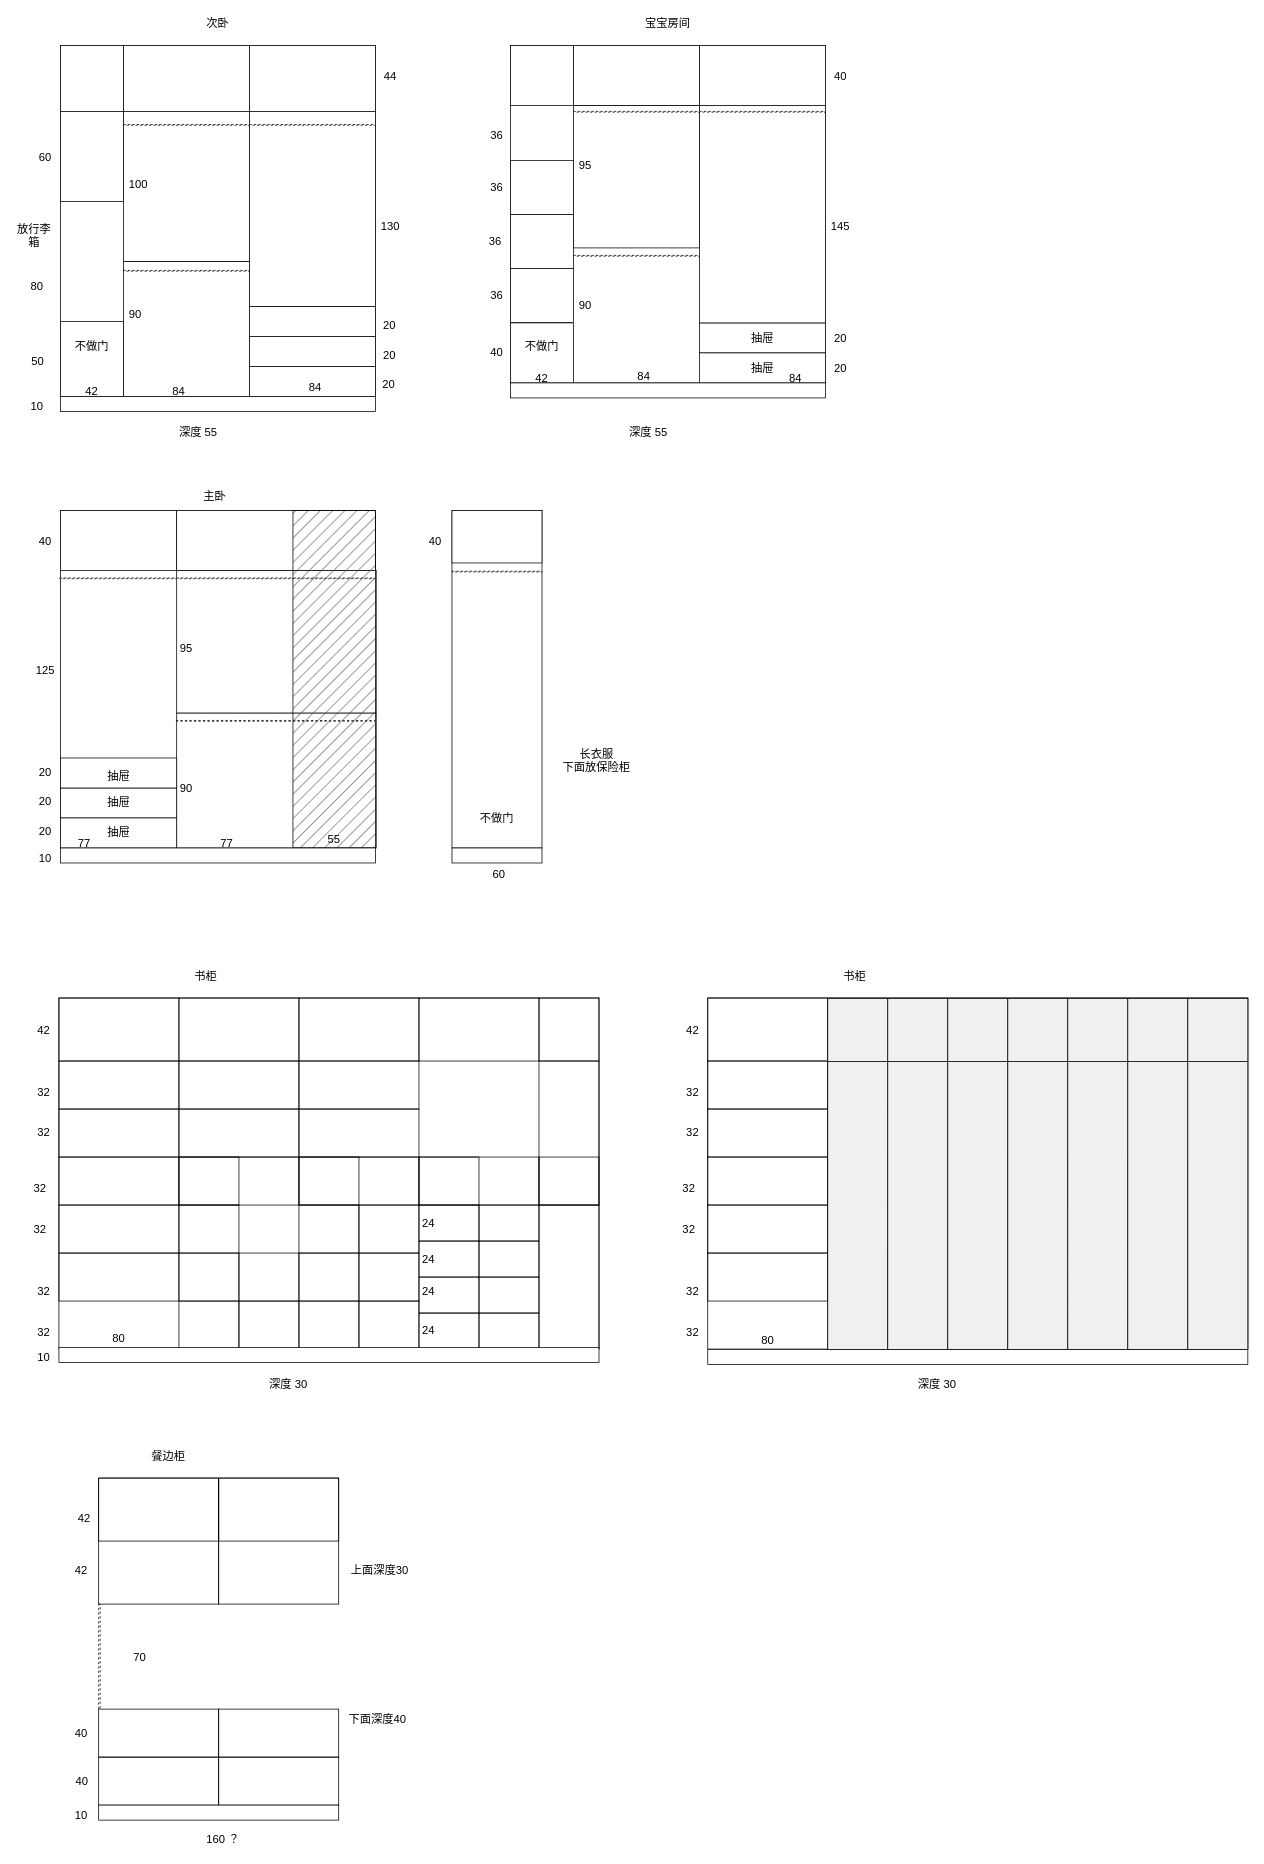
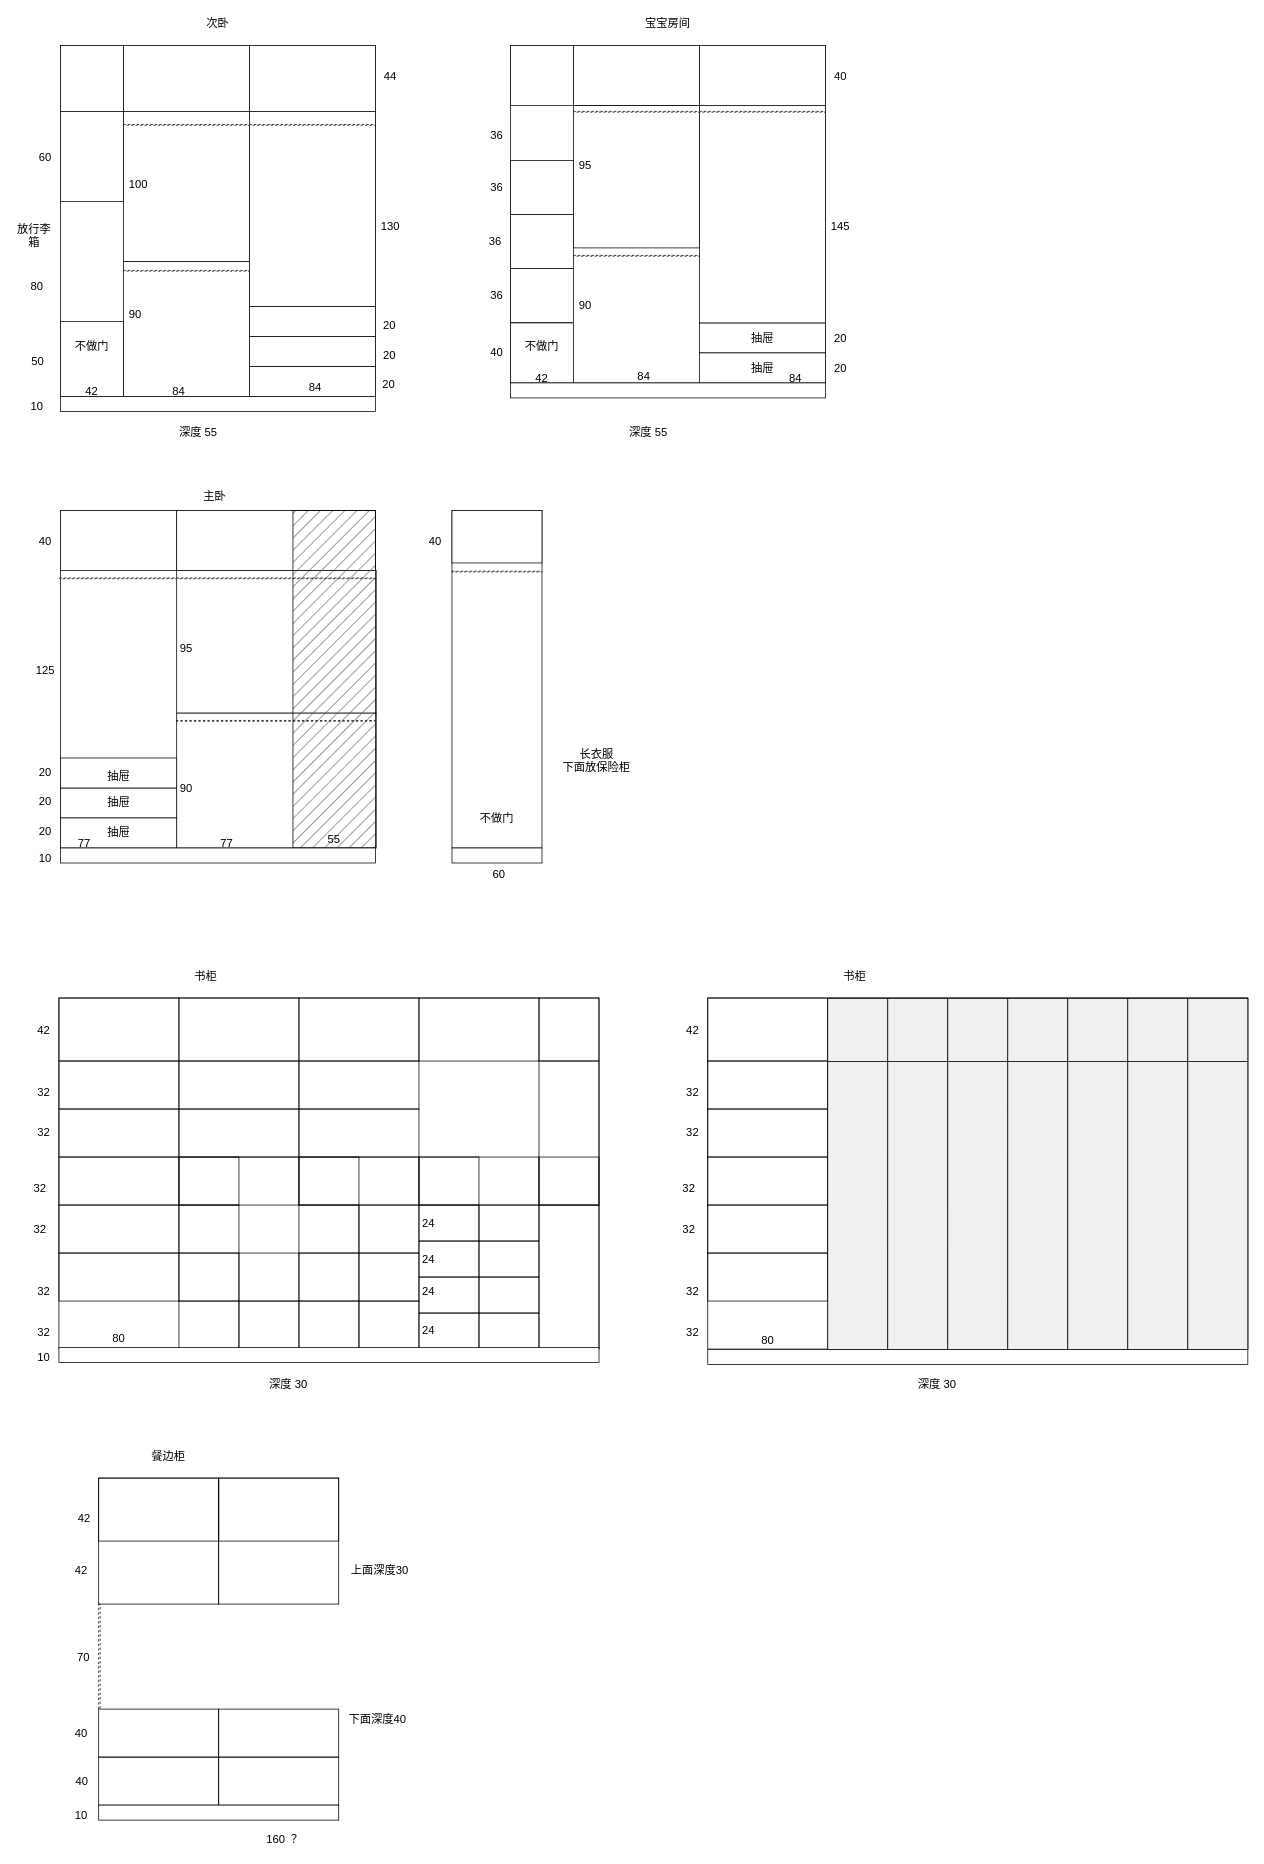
(140, 1656) -> (84, 1656)
(223, 1838) -> (283, 1838)
